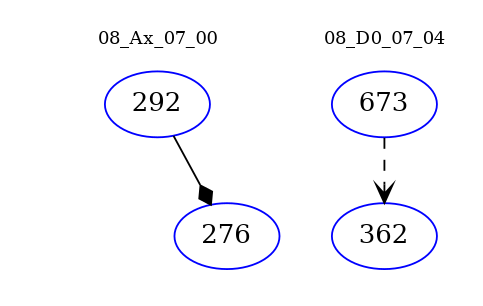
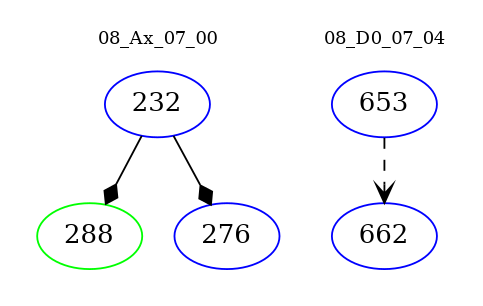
(157, 104) -> (157, 104)
(384, 104) -> (384, 104)
none -> (90, 236)
(384, 236) -> (384, 236)
